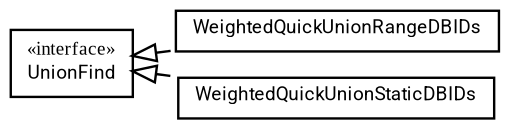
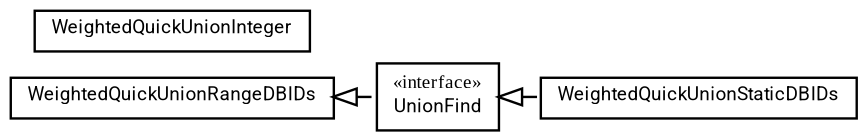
none -> (171, 30)
(166, 51) -> (366, 97)
